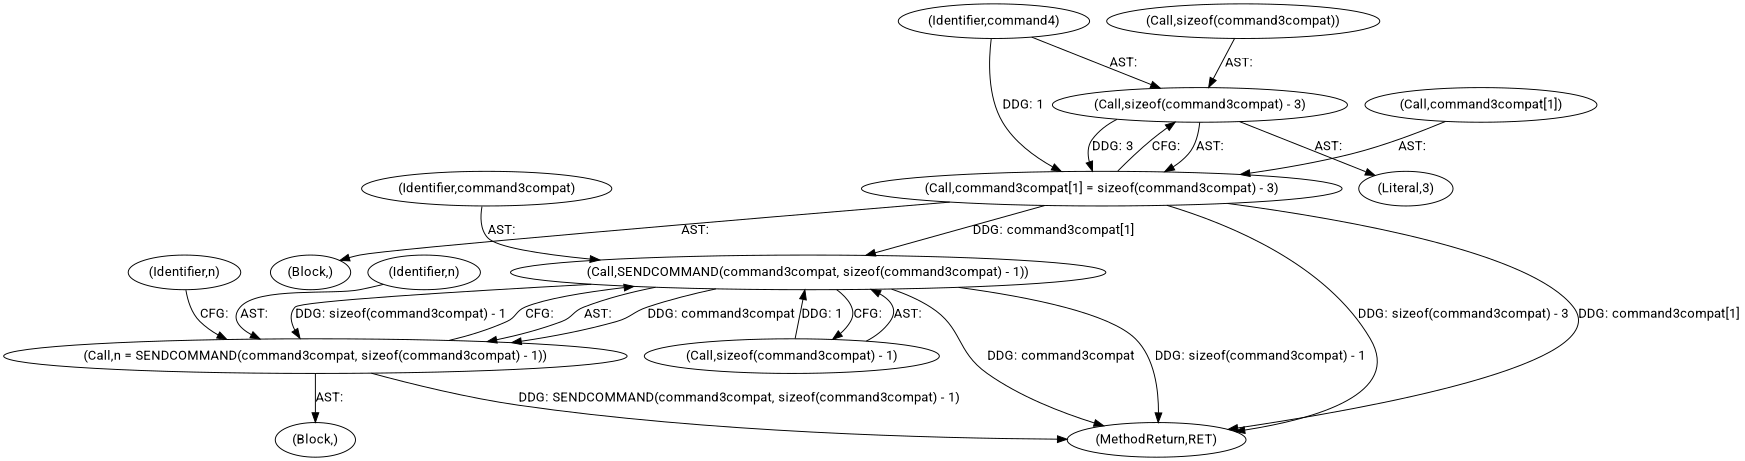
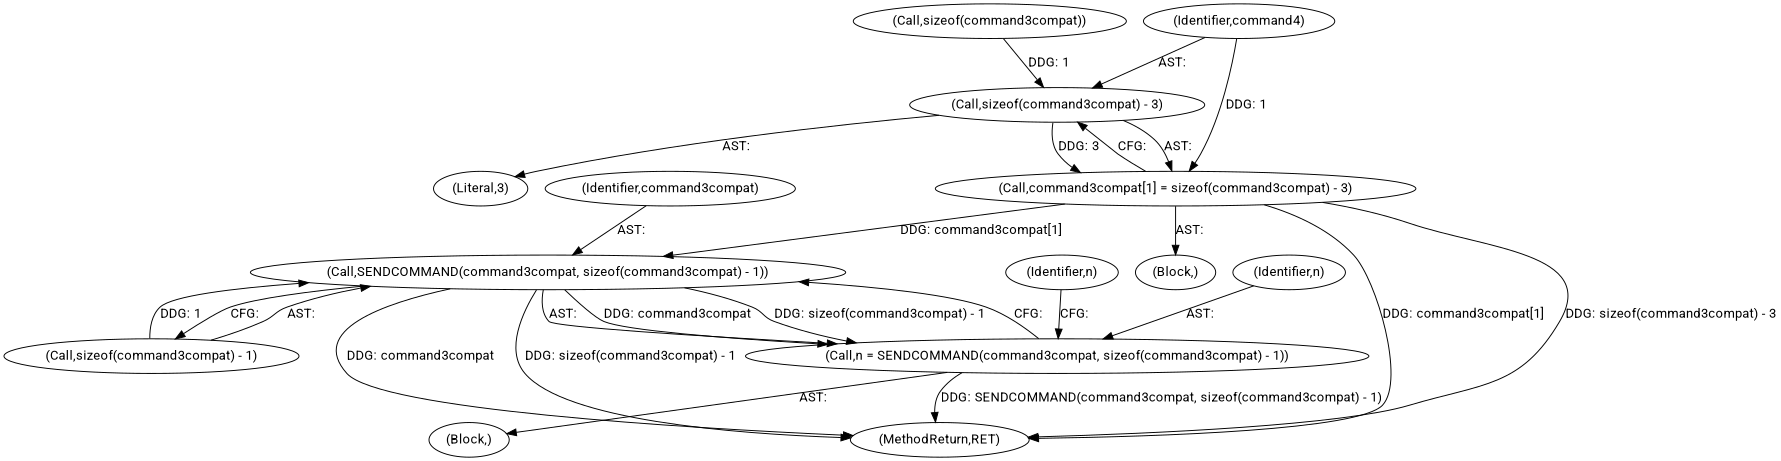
(1241, 63) -> (1049, 63)
(1481, 105) -> none
